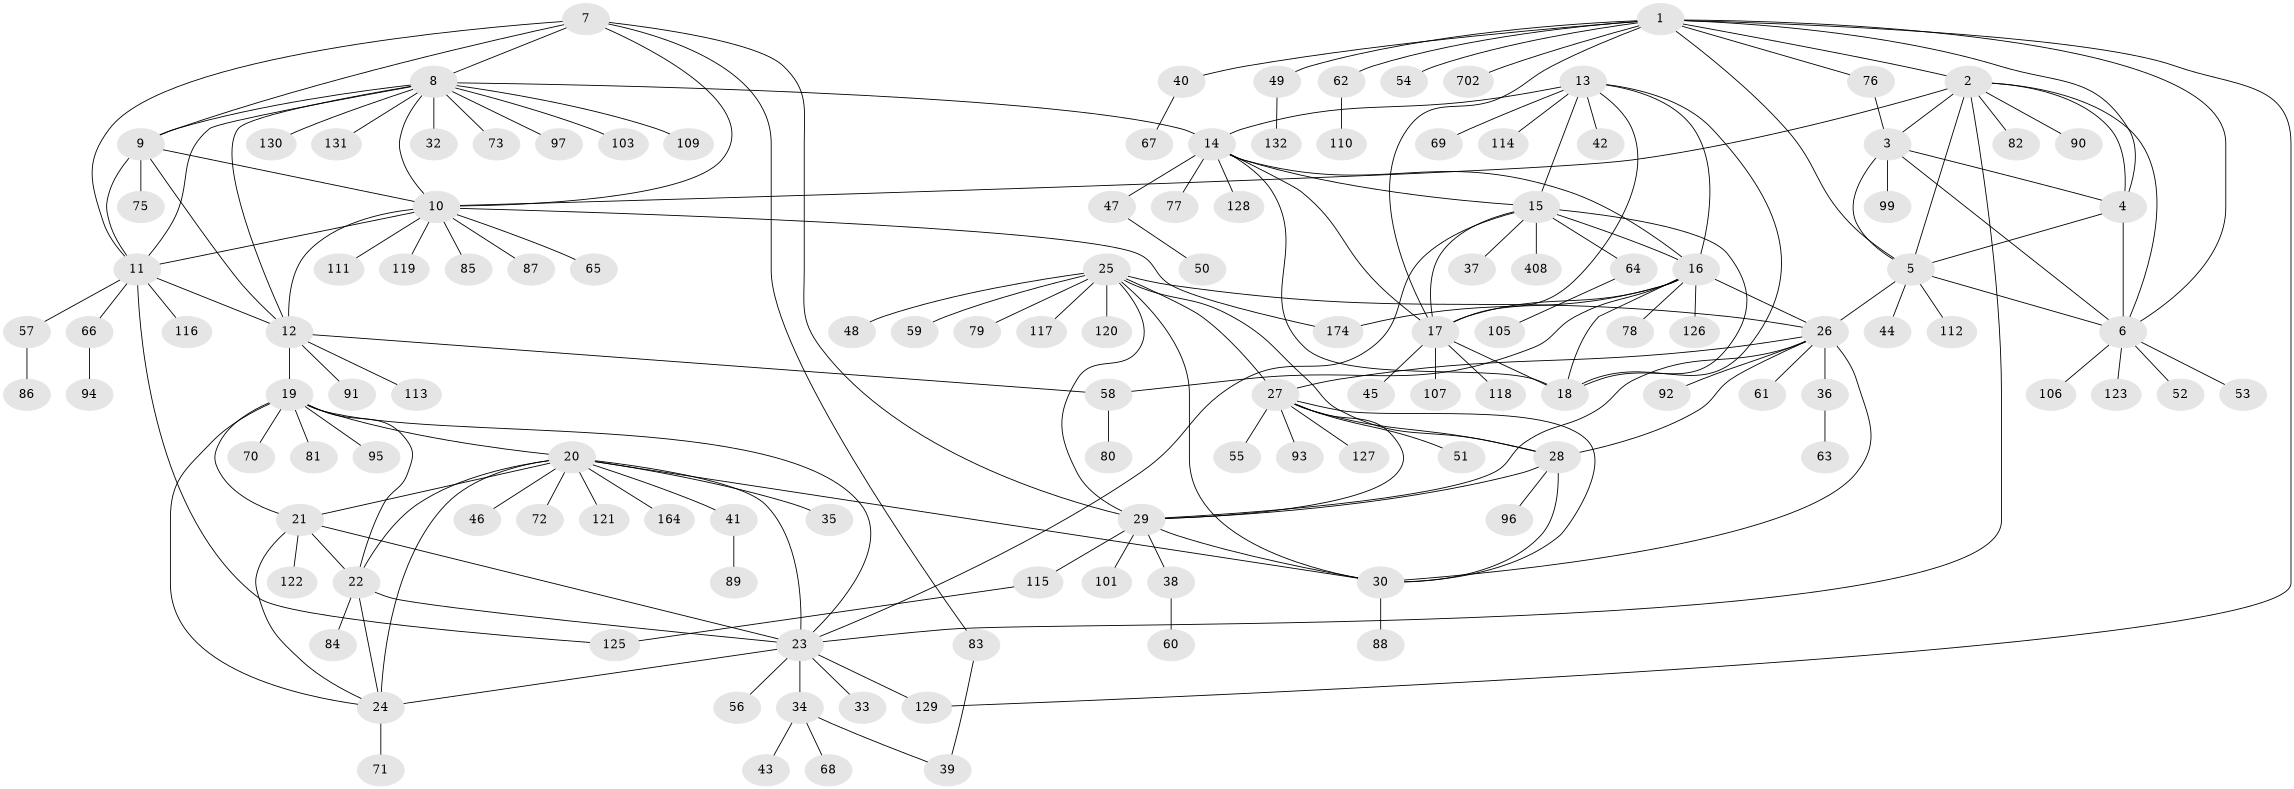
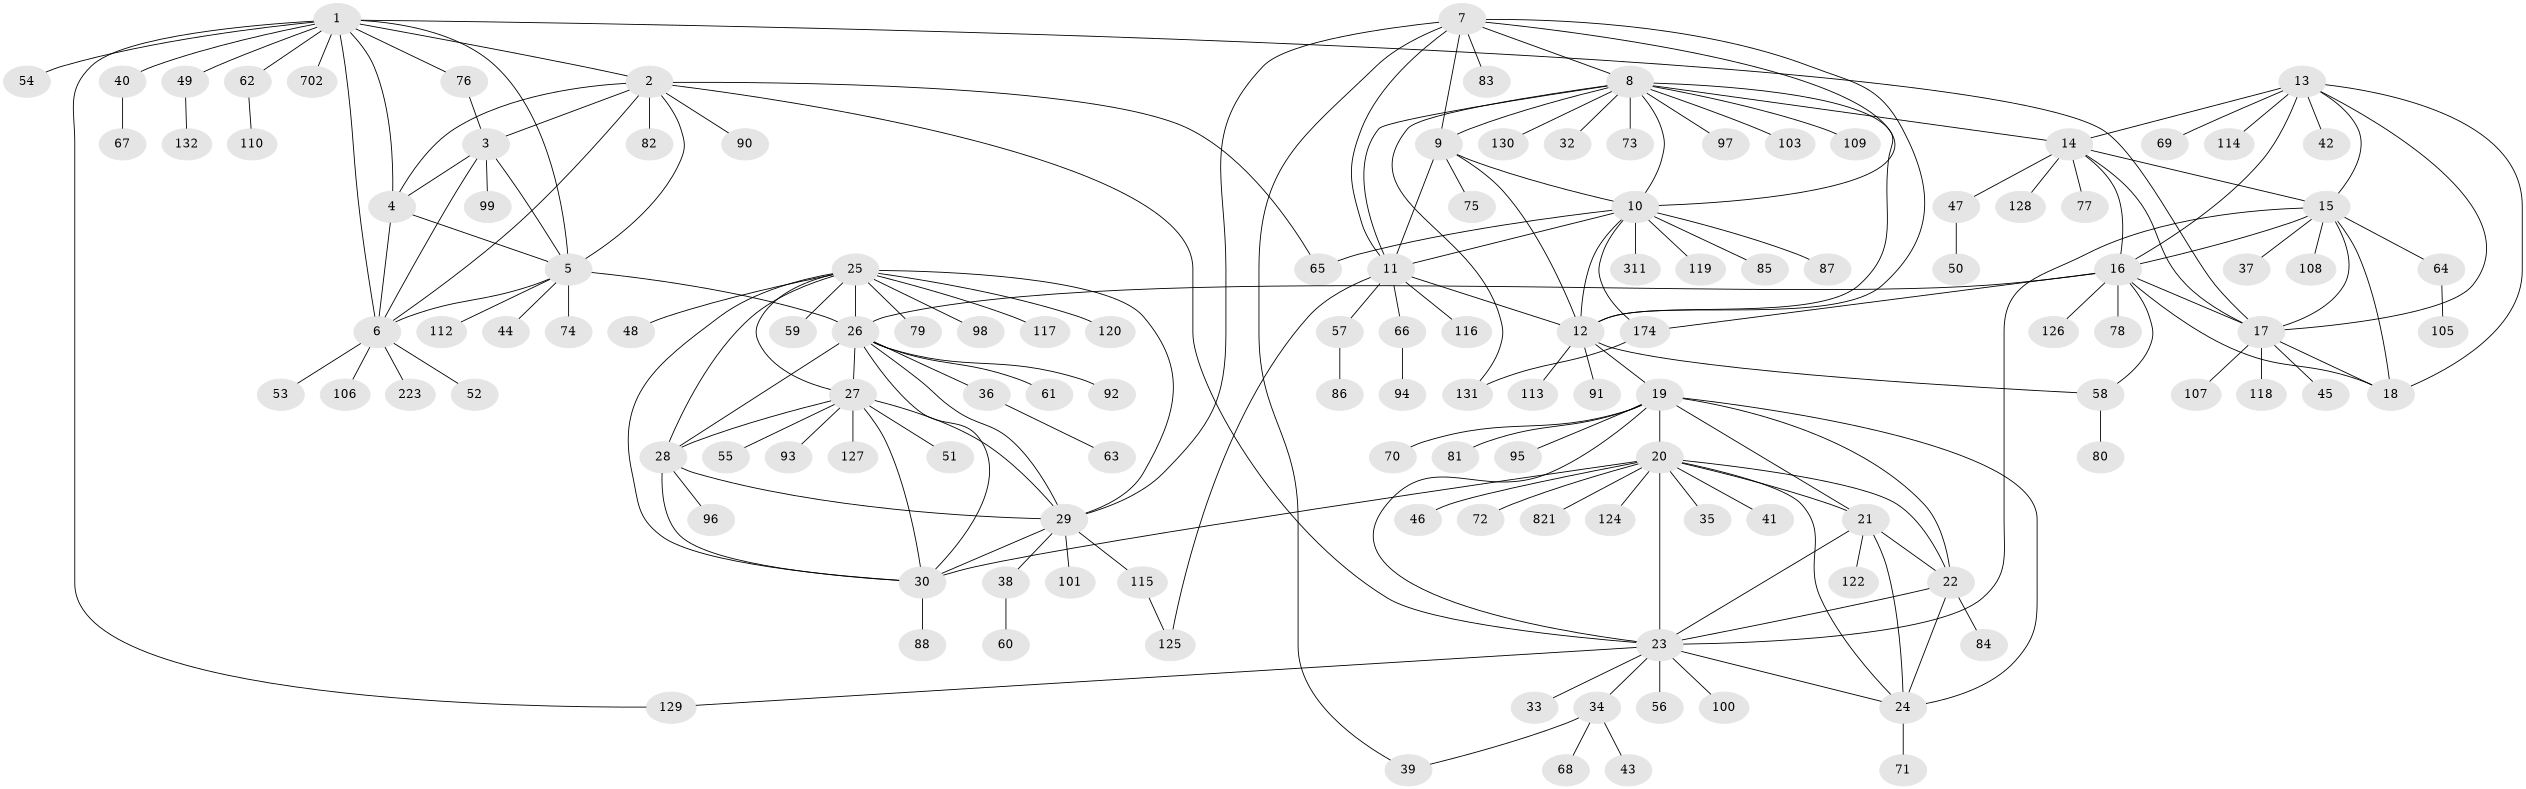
none -> (1906, 137)
(1208, 182) -> (1021, 95)
(339, 270) -> (1635, 270)
(1536, 270) -> (2311, 270)
none -> (569, 332)
none -> (981, 332)
(1316, 354) -> none
none -> (1567, 361)
(2116, 395) -> (410, 395)
(604, 520) -> (1545, 520)
(669, 520) -> (1610, 520)
(734, 583) -> none
none -> (1724, 708)
(962, 713) -> (1260, 355)
